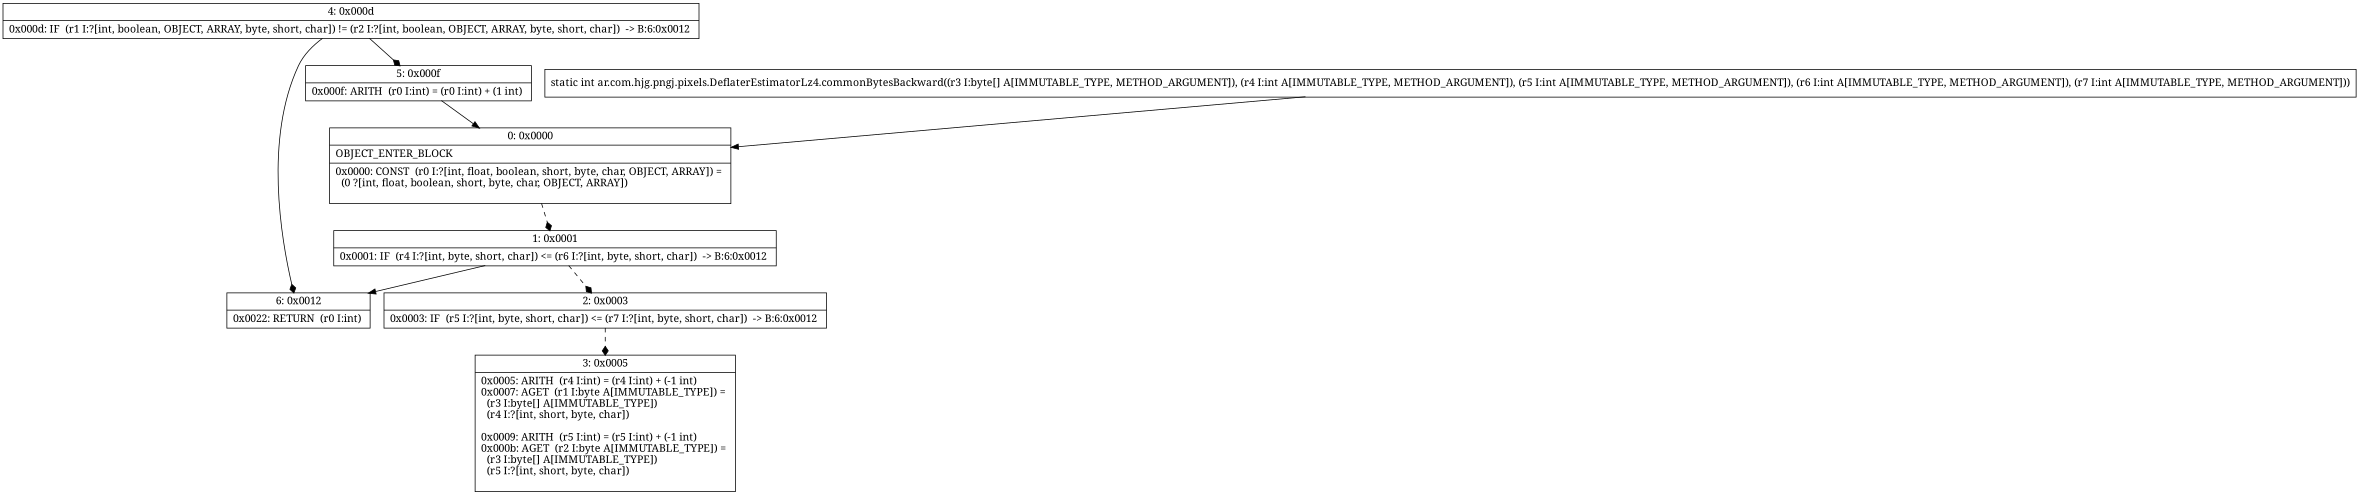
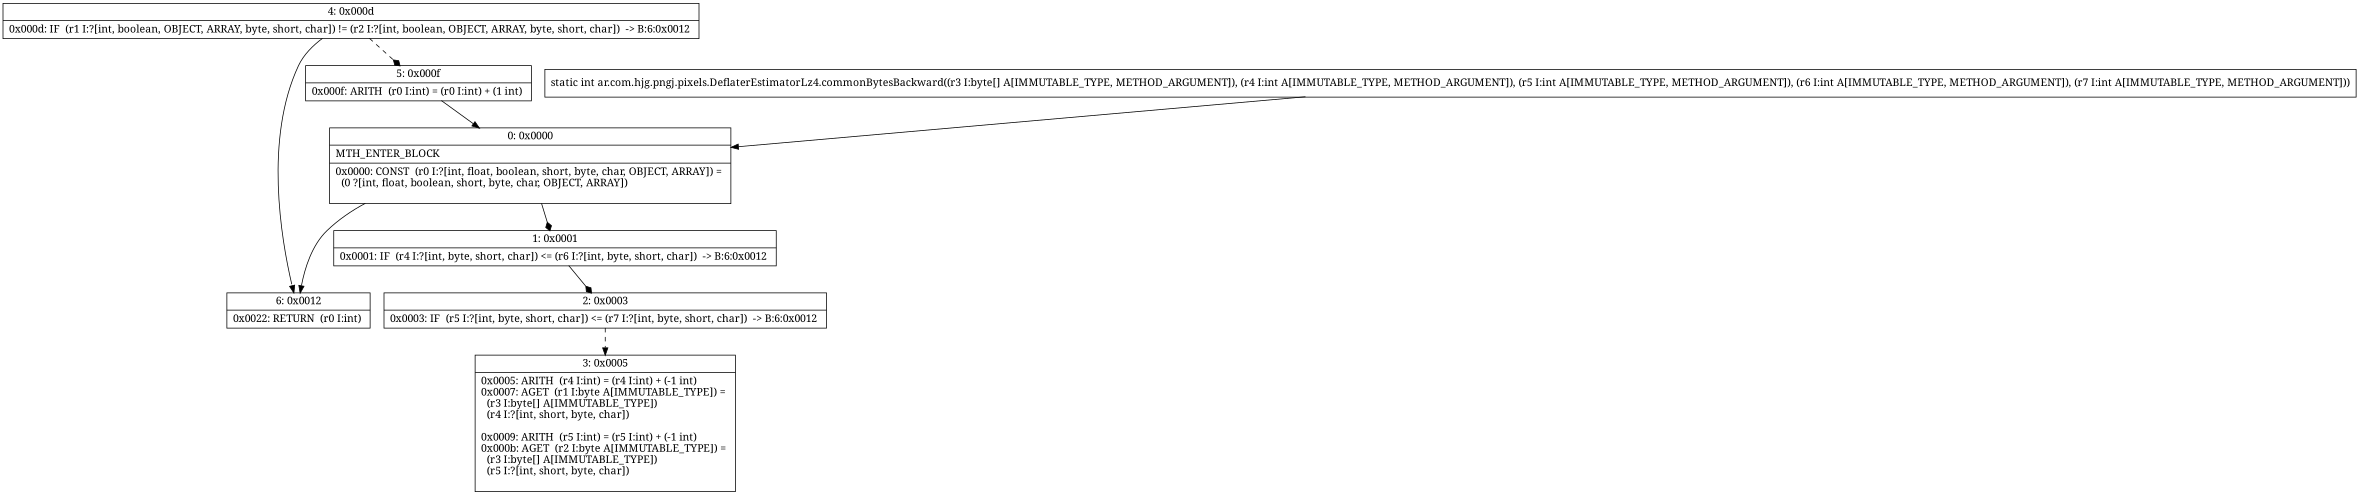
(381, 49) -> (381, 49)
(394, 154) -> (388, 154)
(278, 156) -> (278, 156)
(544, 213) -> (544, 213)
(577, 276) -> (577, 276)
(430, 279) -> (322, 236)
(605, 338) -> (605, 338)
